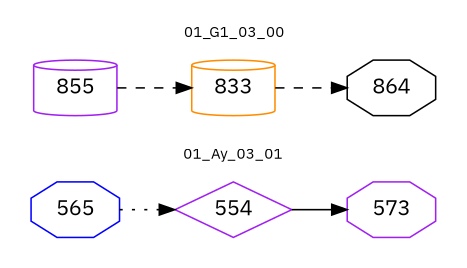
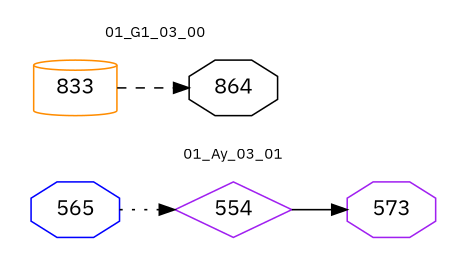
(75, 88) -> none
